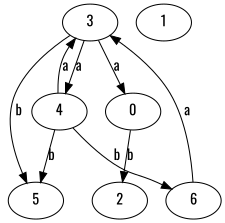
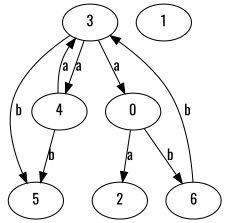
(188, 112) -> (188, 112)
(131, 156) -> (131, 156)
(113, 163) -> (160, 152)
